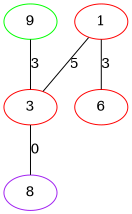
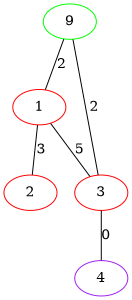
(35, 64) -> (94, 107)
none -> (55, 64)
(101, 107) -> (30, 193)
(30, 193) -> (101, 278)
